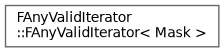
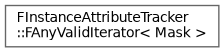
(112, 26) -> (112, 26)
